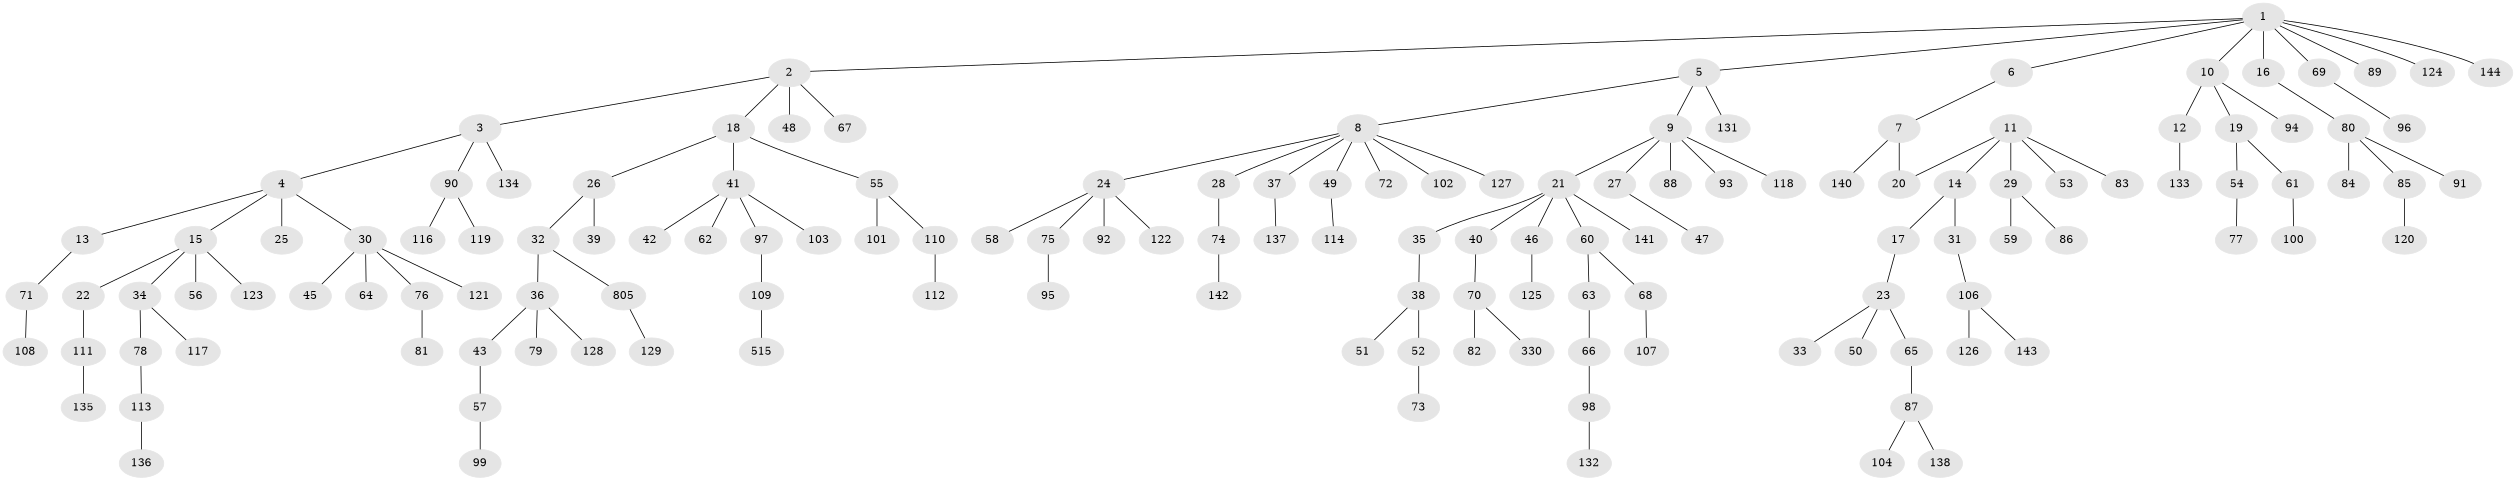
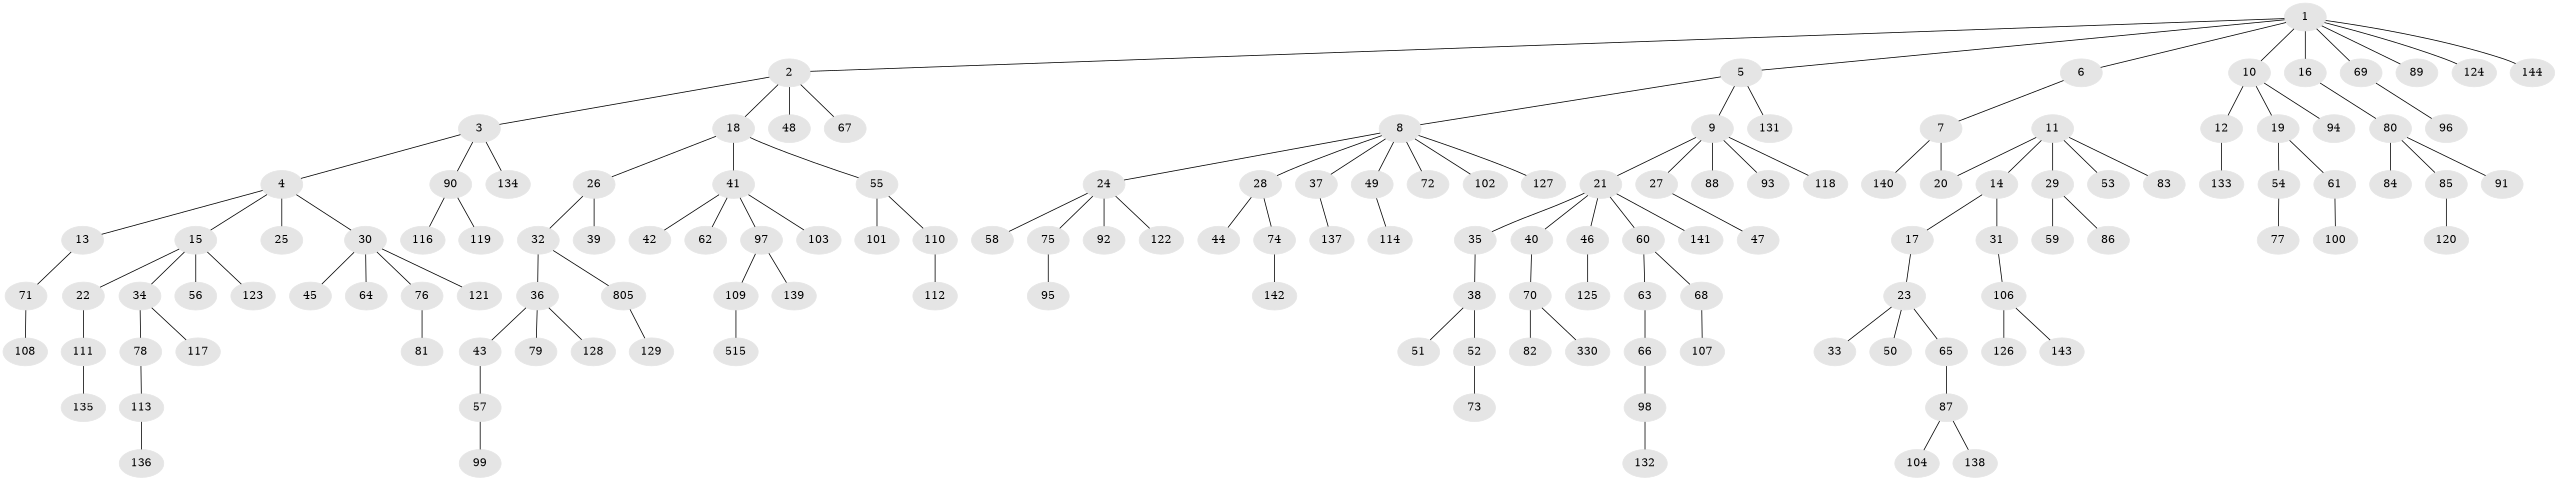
none -> (1219, 240)
none -> (794, 296)
